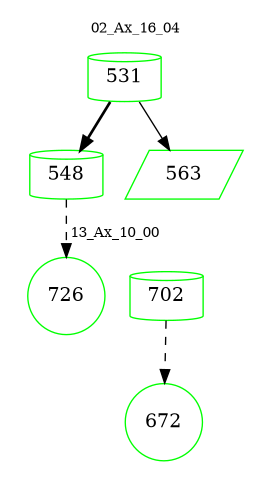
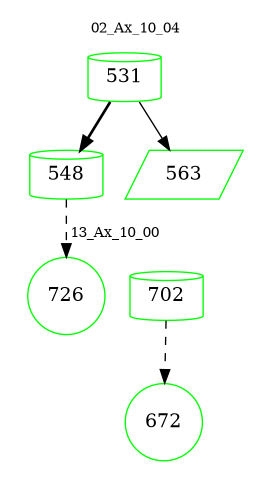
(135, 29) -> (135, 29)
